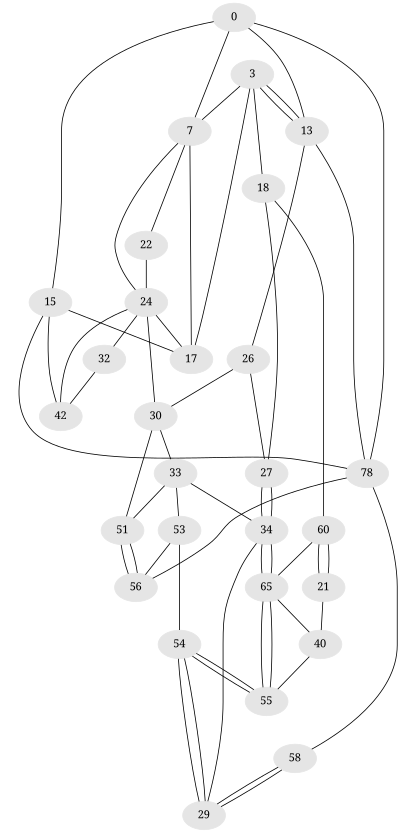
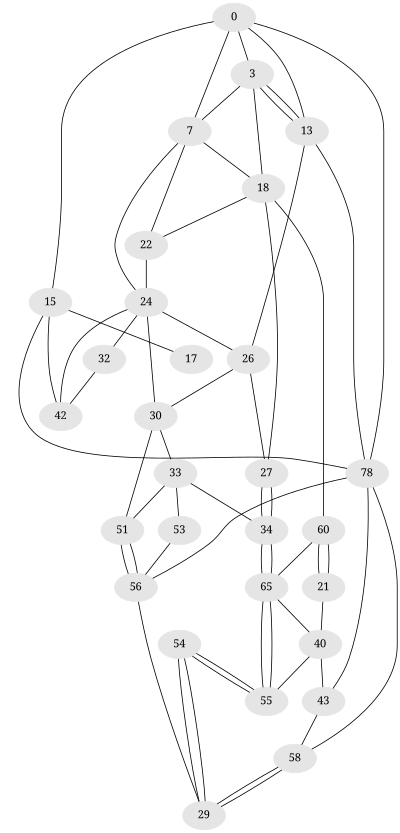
none -> (205, 217)
(224, 217) -> (243, 46)
(191, 245) -> (227, 160)
(169, 331) -> (197, 331)
(180, 587) -> none
(223, 662) -> (164, 703)
none -> (324, 701)
